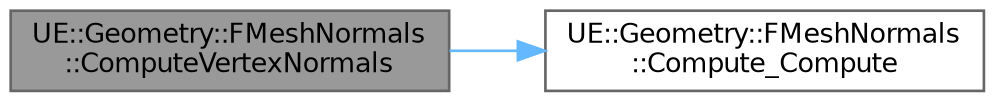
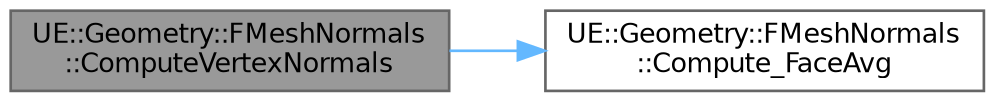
(765, 51) -> (765, 51)
